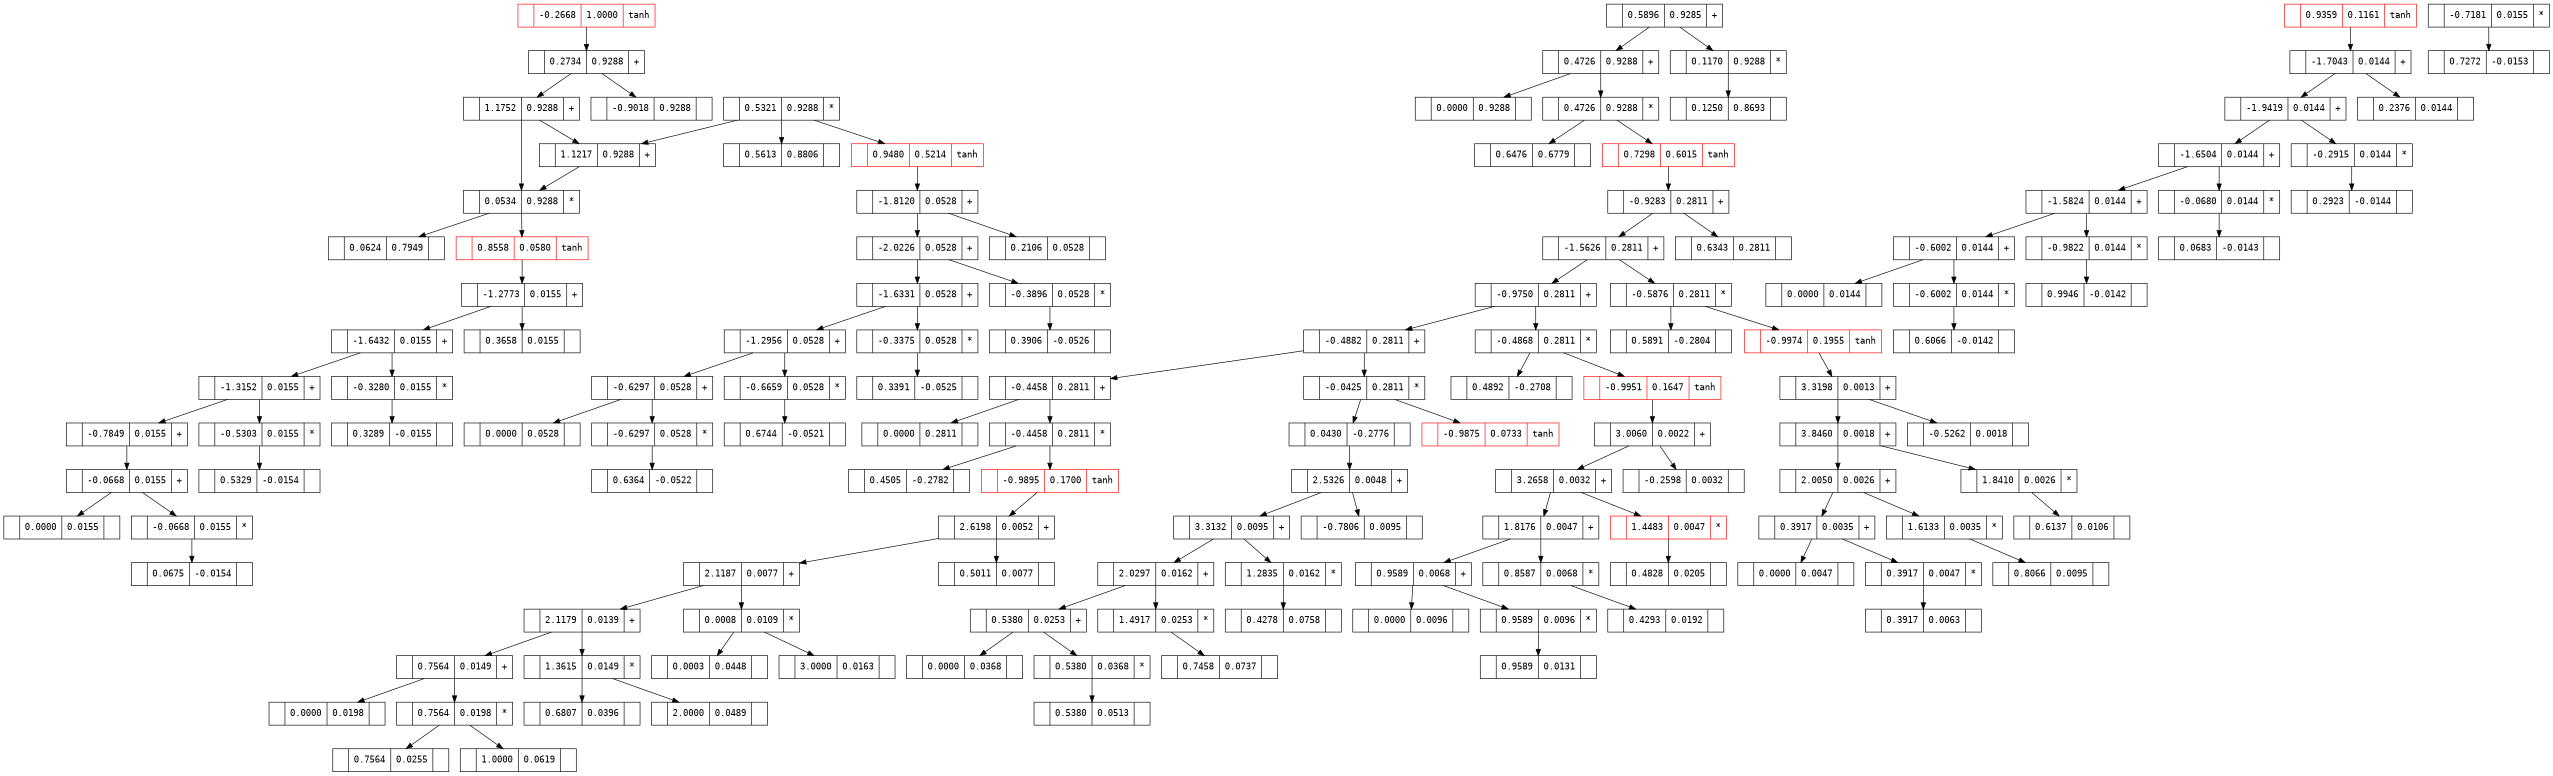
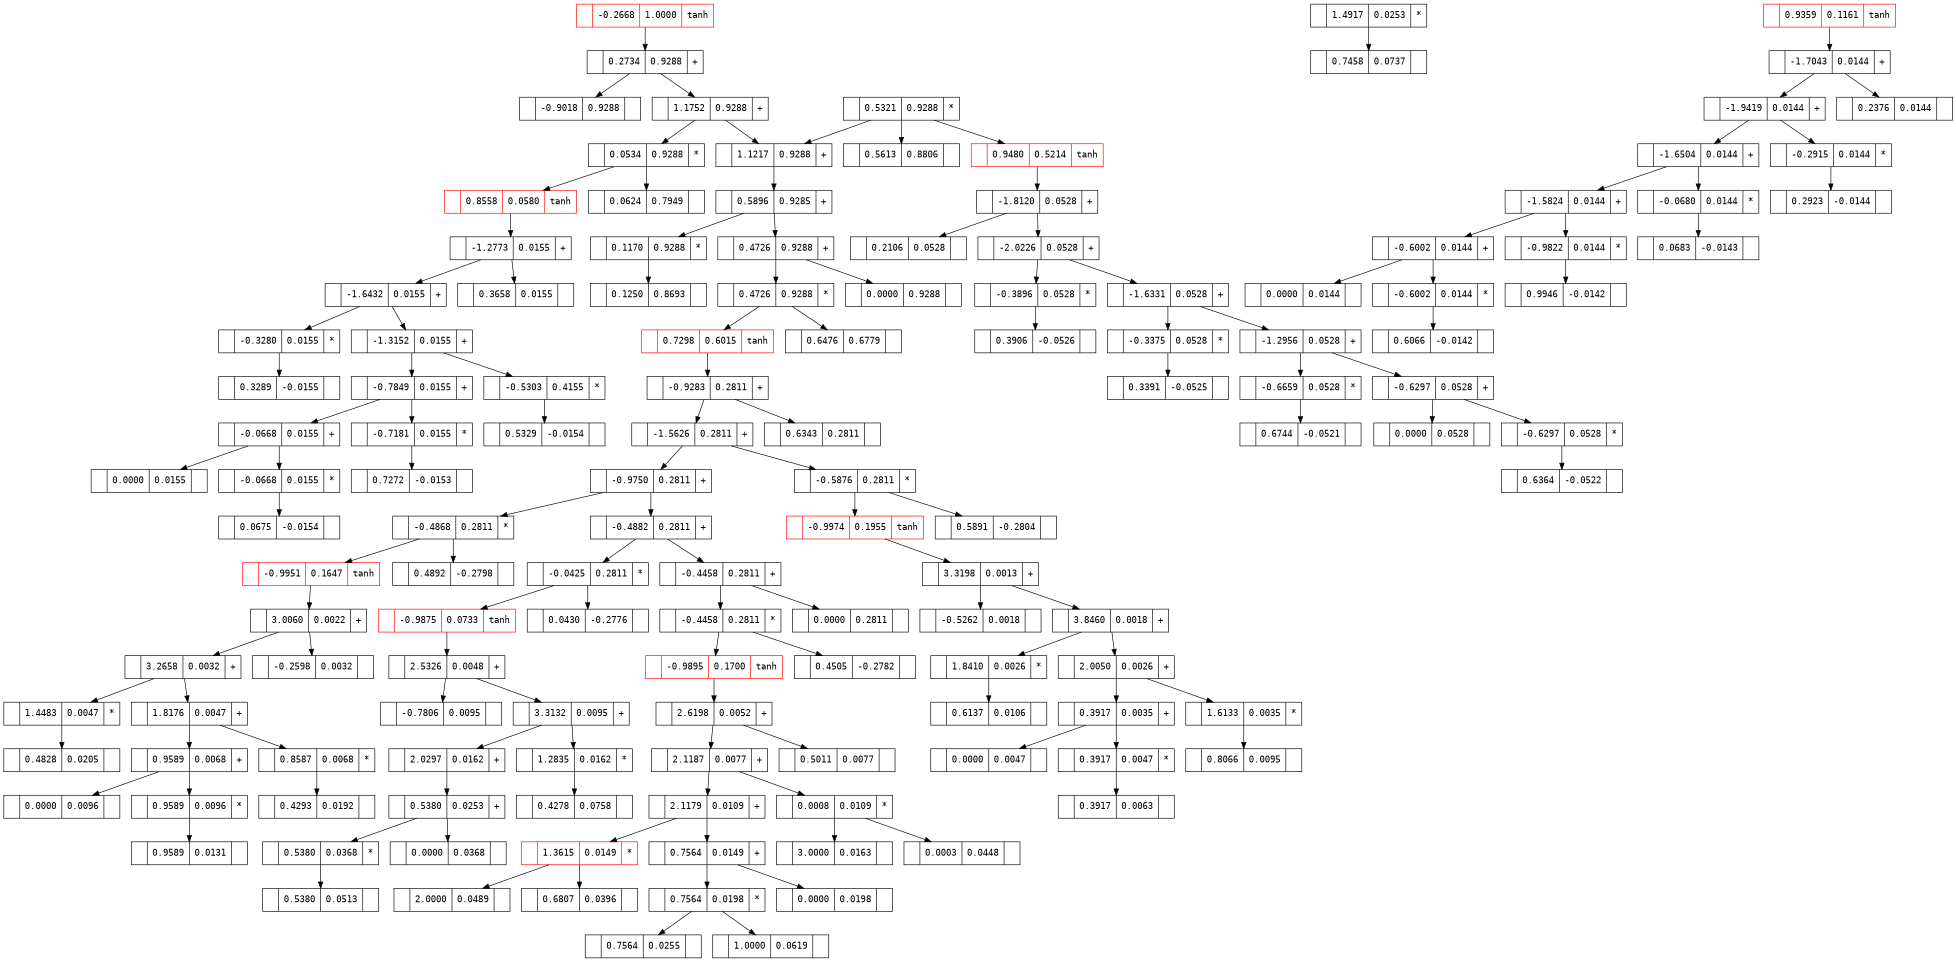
(562, 177) -> (774, 175)
(1533, 388) -> (474, 574)
none -> (412, 408)
(283, 434) -> (568, 388)
(1350, 455) -> (447, 641)
(1668, 528) -> (62, 714)
(1156, 594) -> none
(603, 620) -> (728, 806)
(582, 667) -> (579, 853)
